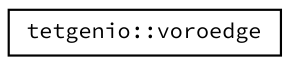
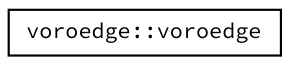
(145, 33) -> (145, 33)
